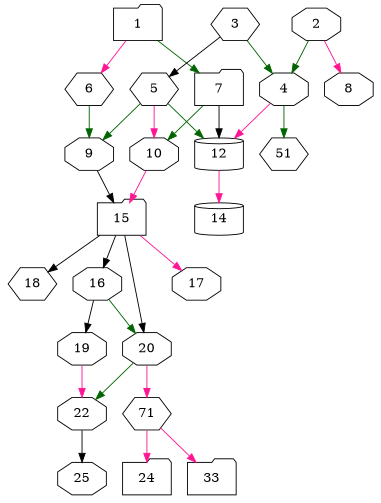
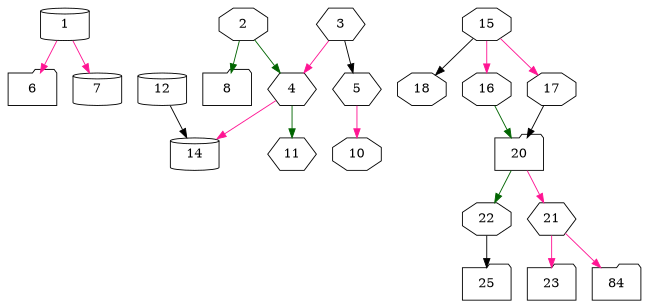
(138, 24) -> (65, 24)
(257, 53) -> (319, 53)
(331, 53) -> (236, 52)
(175, 54) -> (79, 53)
(89, 89) -> (32, 89)
(219, 89) -> (97, 89)
(284, 89) -> (292, 89)
(349, 89) -> (227, 89)
(219, 117) -> none
(182, 118) -> none
(191, 118) -> none
(256, 118) -> (250, 117)
(89, 154) -> none
(284, 154) -> (292, 154)
(219, 182) -> (176, 118)
(140, 183) -> none
(122, 219) -> (487, 24)
(111, 247) -> (487, 52)
(133, 279) -> (538, 118)
(32, 284) -> (422, 89)
(82, 349) -> none
(147, 349) -> (519, 154)
(147, 414) -> (552, 219)
(82, 479) -> (487, 284)
(147, 479) -> (617, 284)
(212, 479) -> (552, 284)
